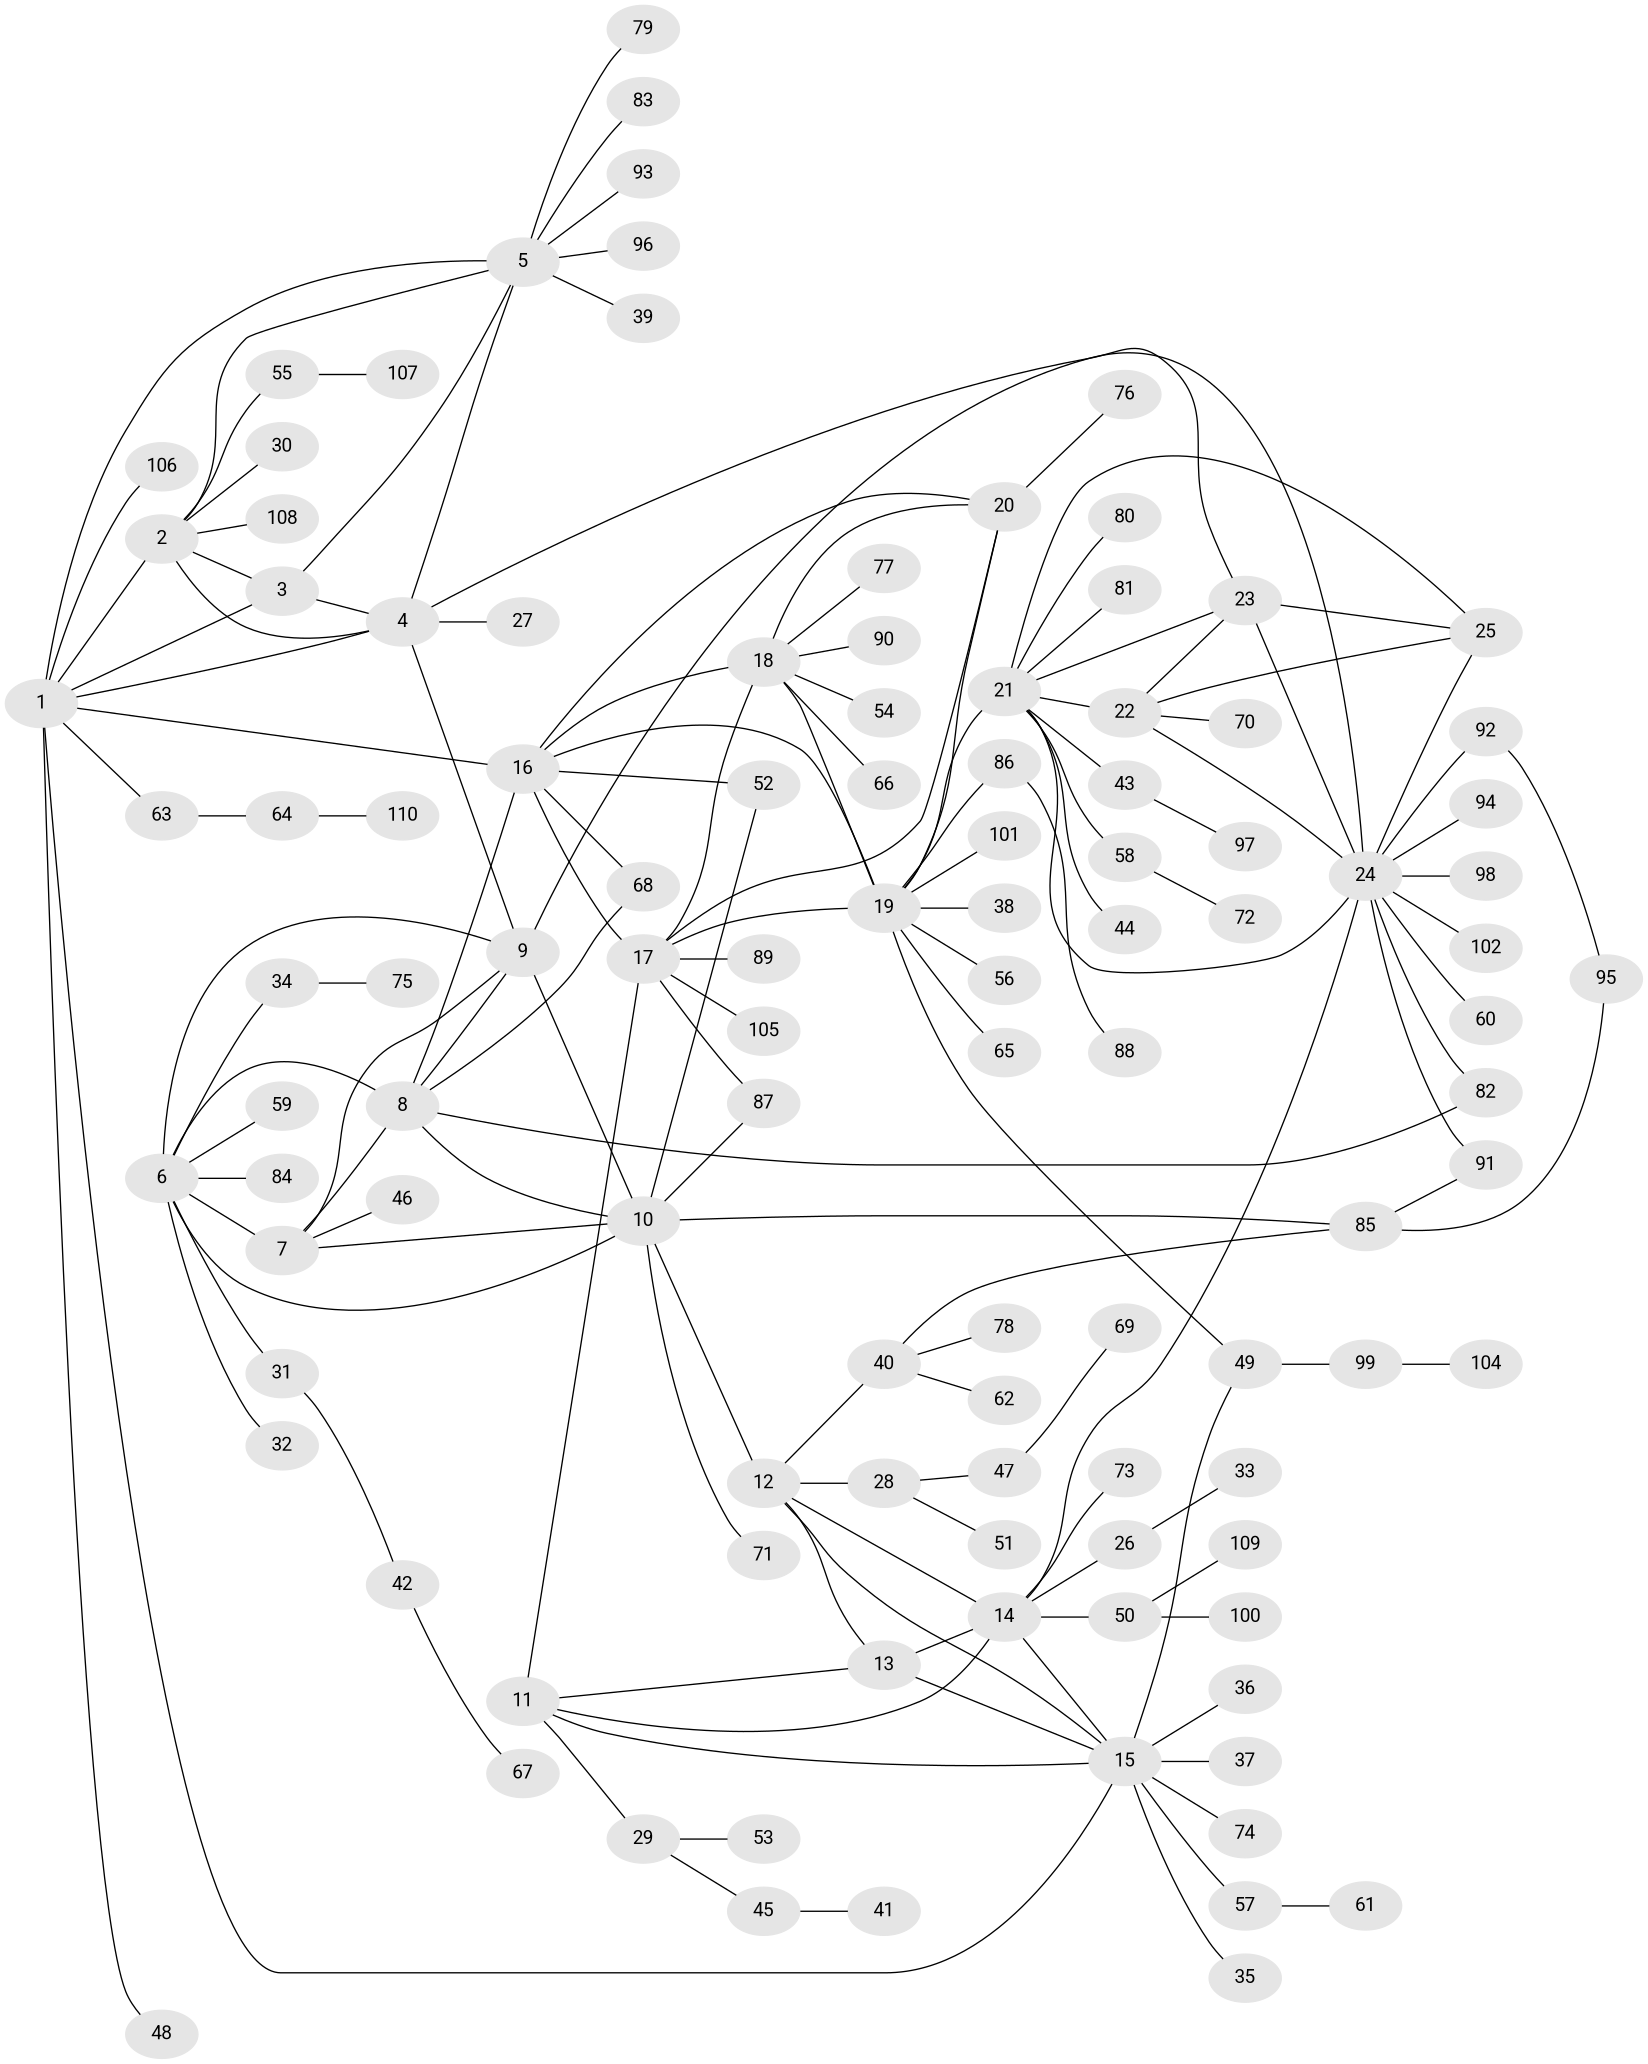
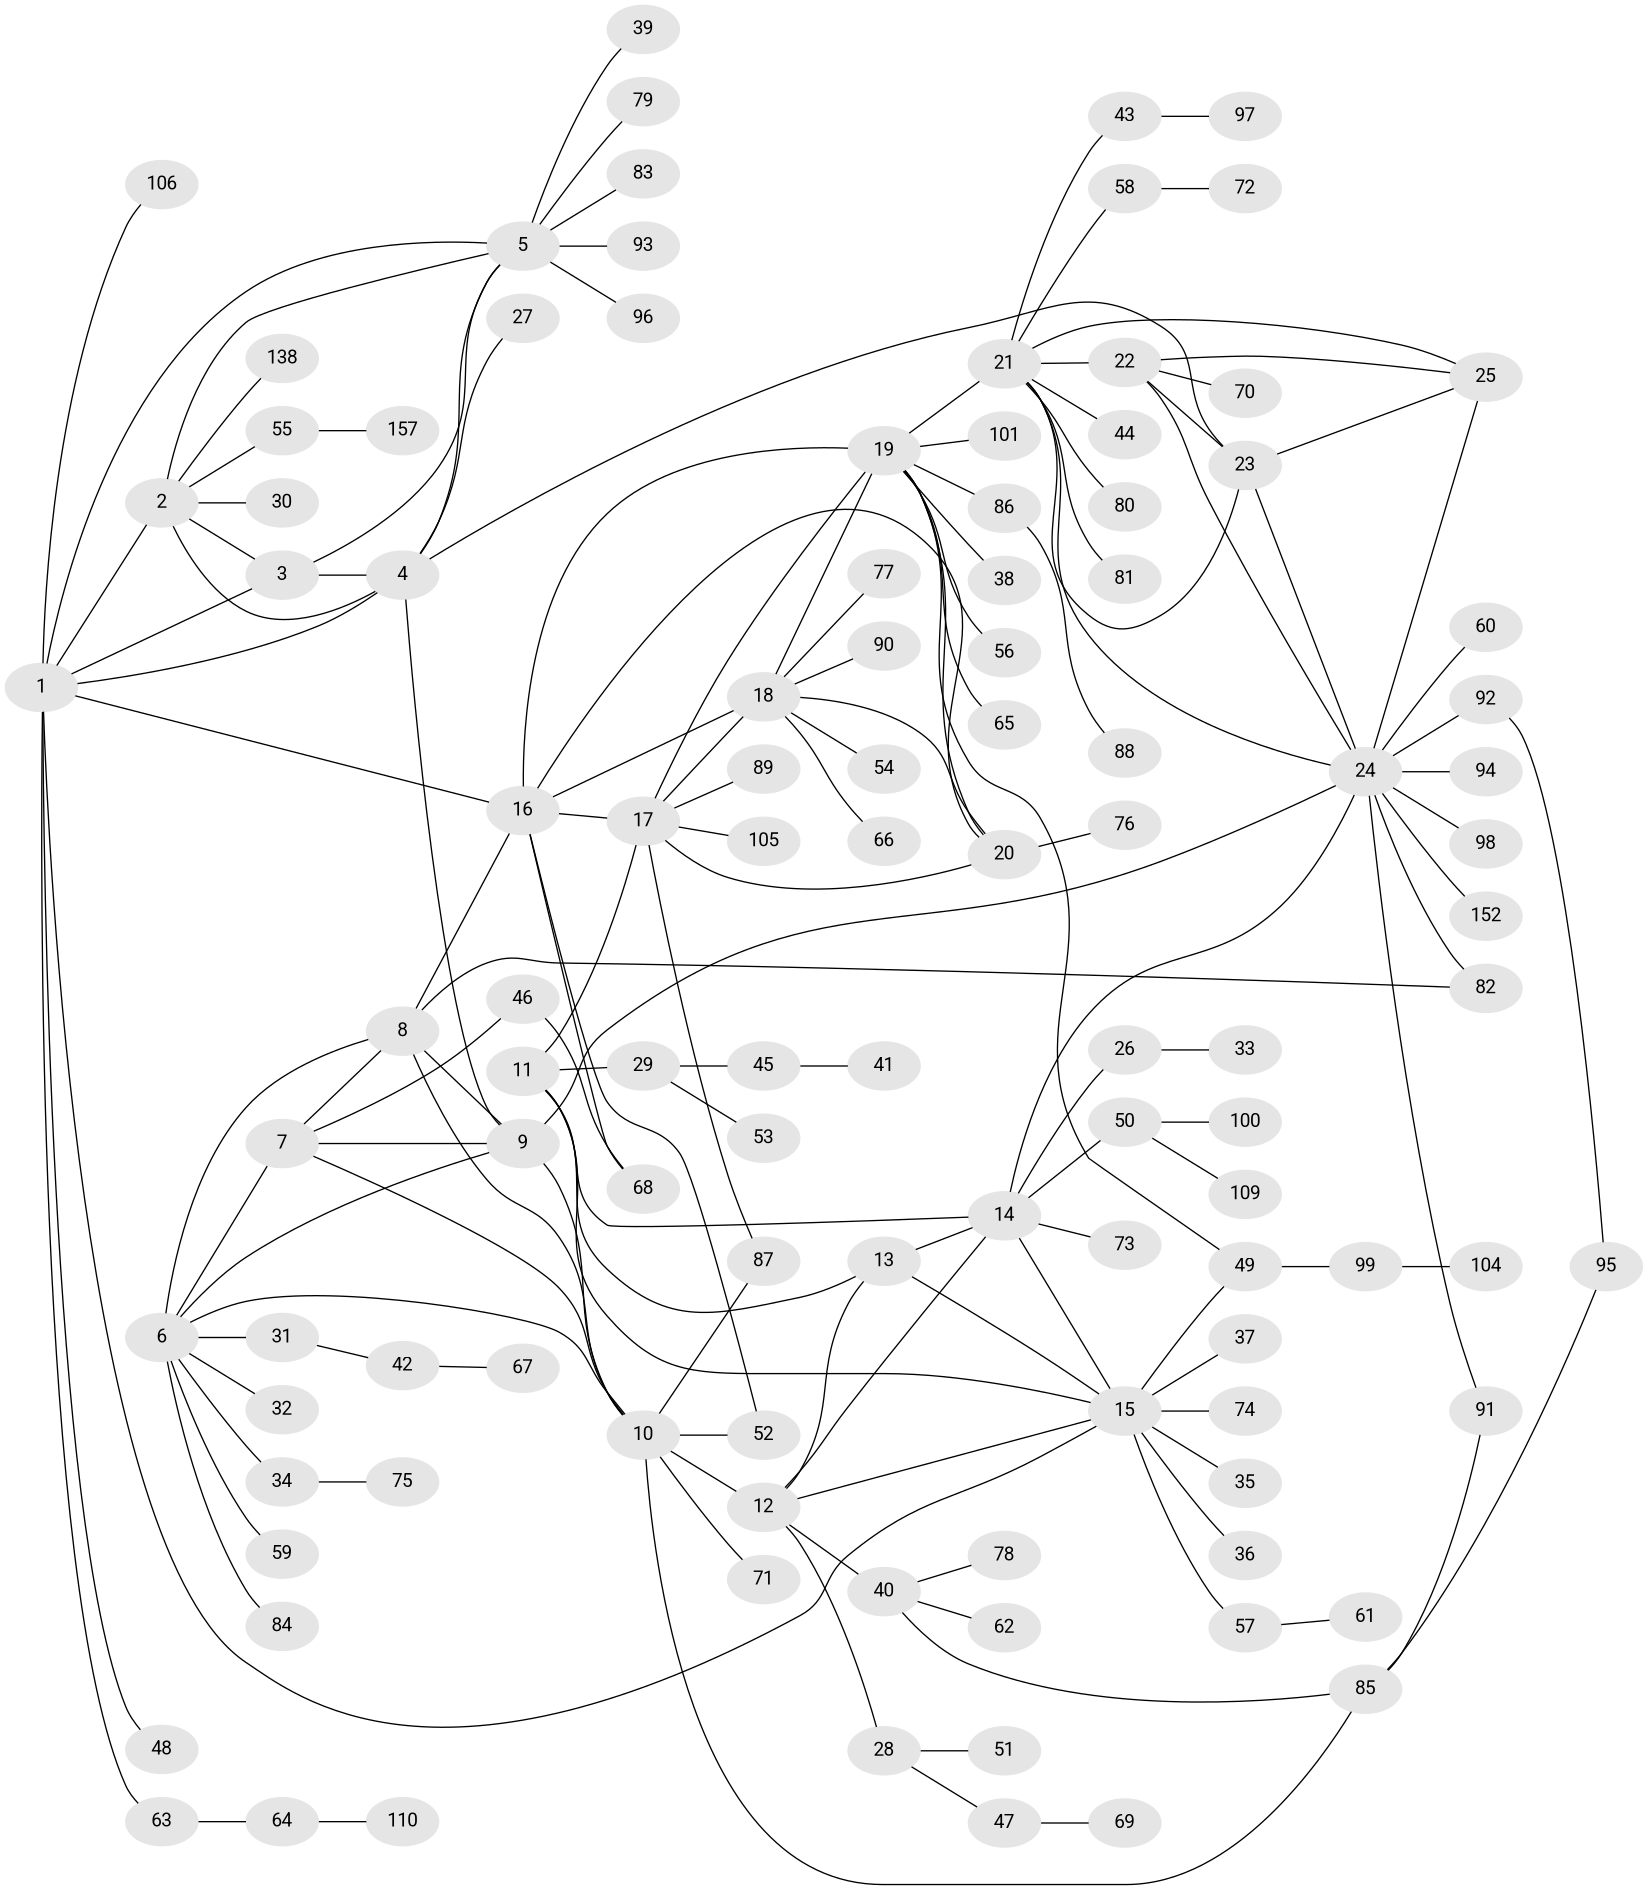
(403, 374) -> (403, 431)
(282, 519) -> (282, 358)
(1486, 948) -> (1486, 916)
(537, 1009) -> (573, 1061)
